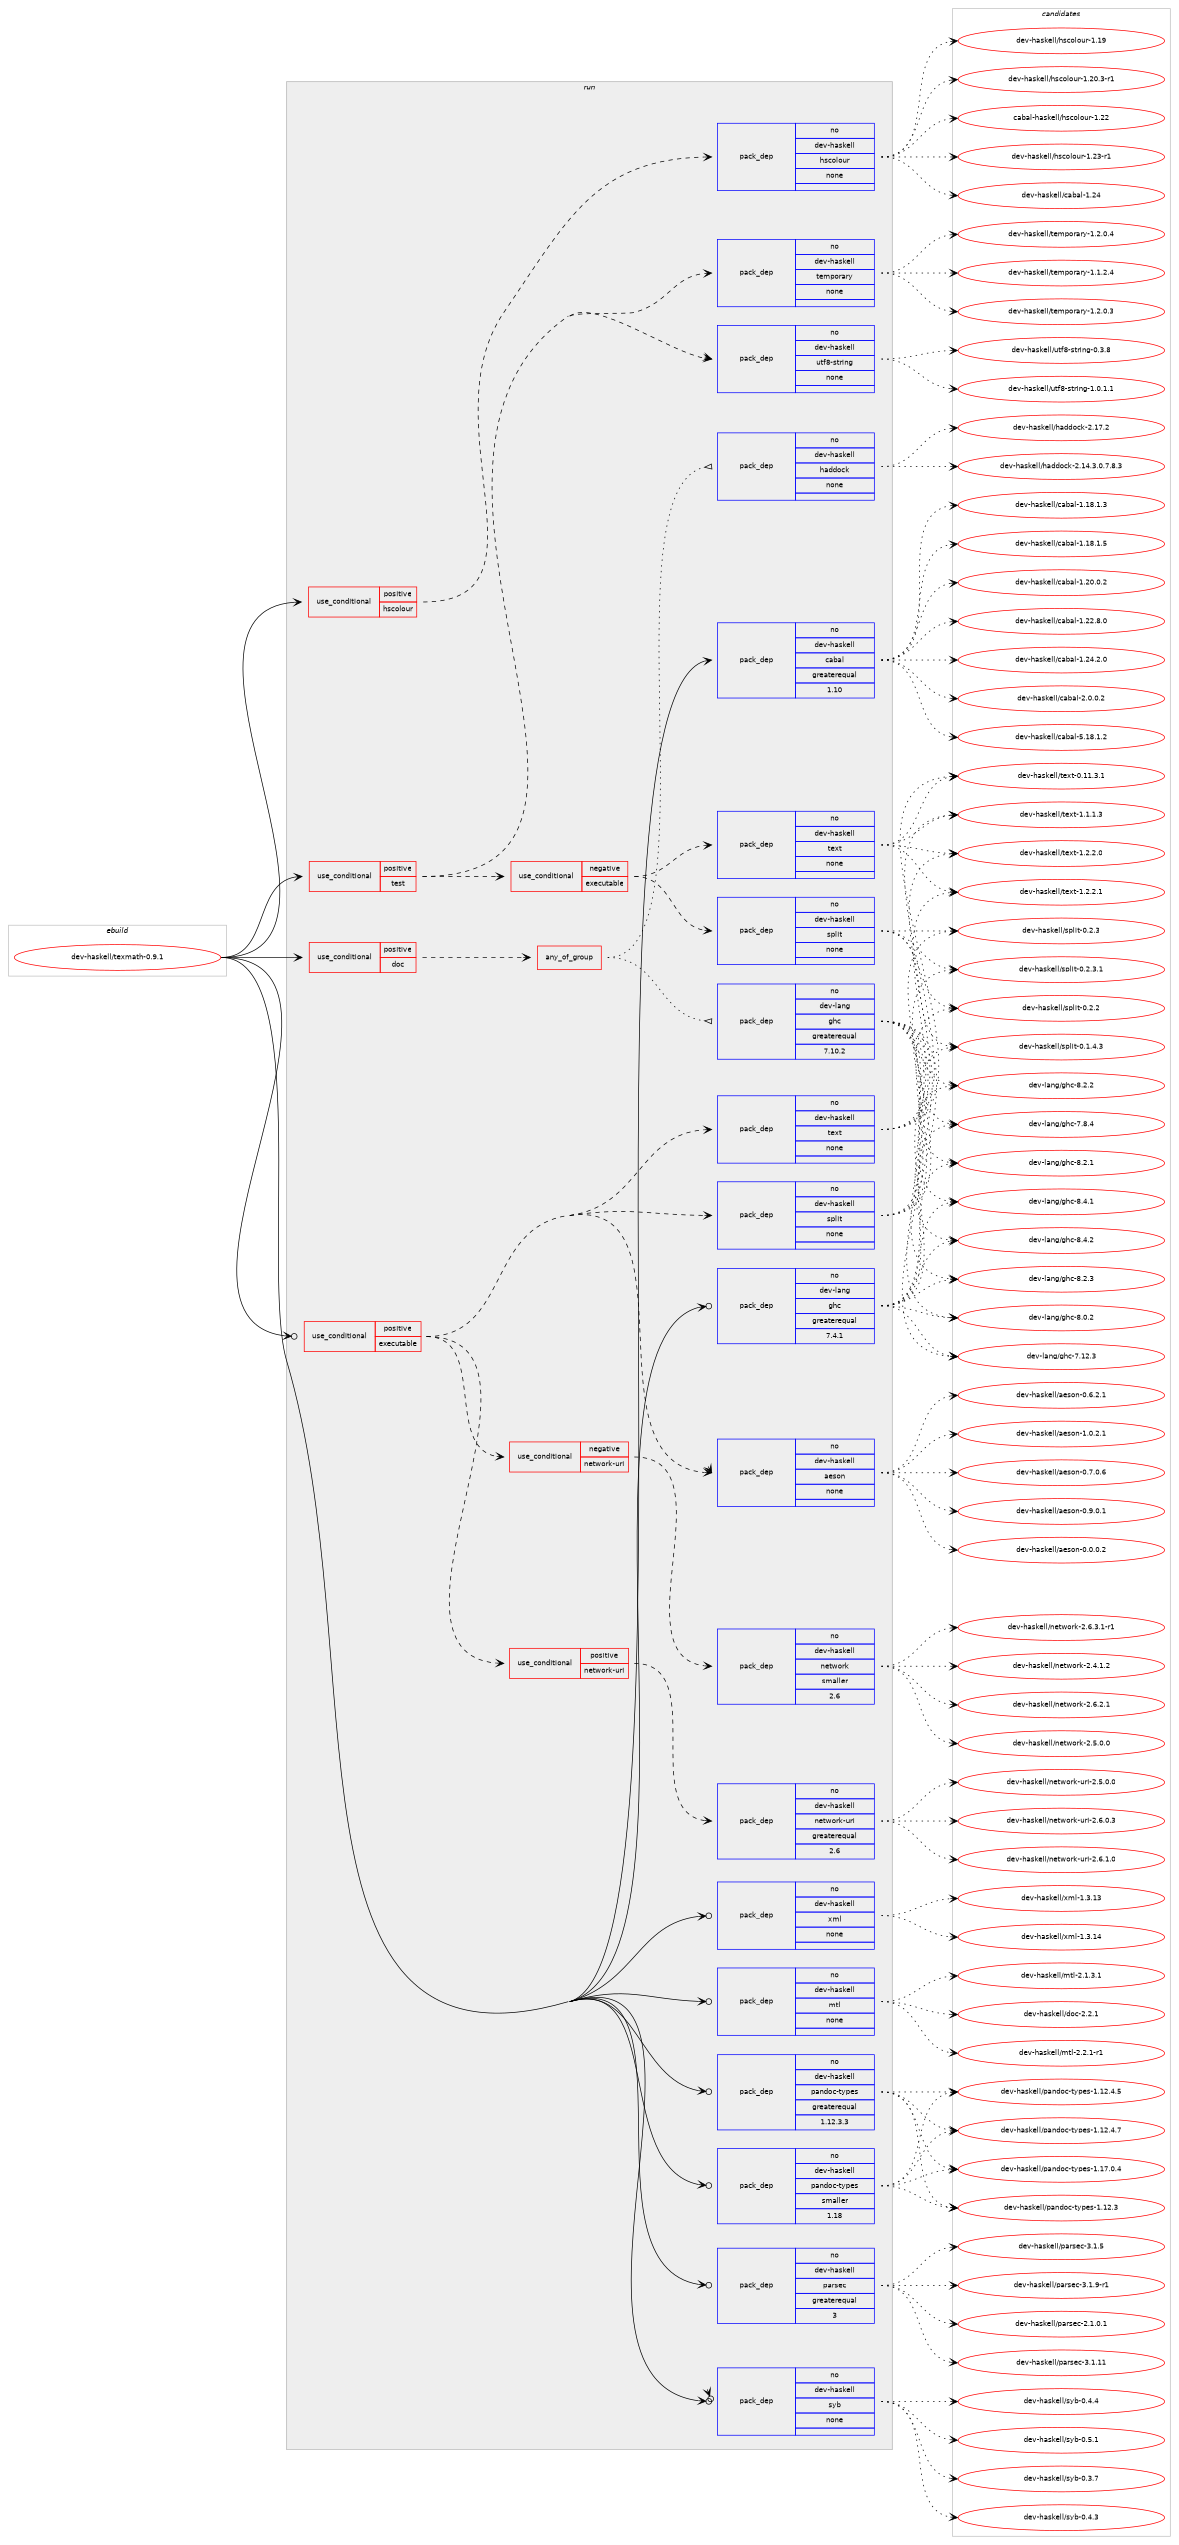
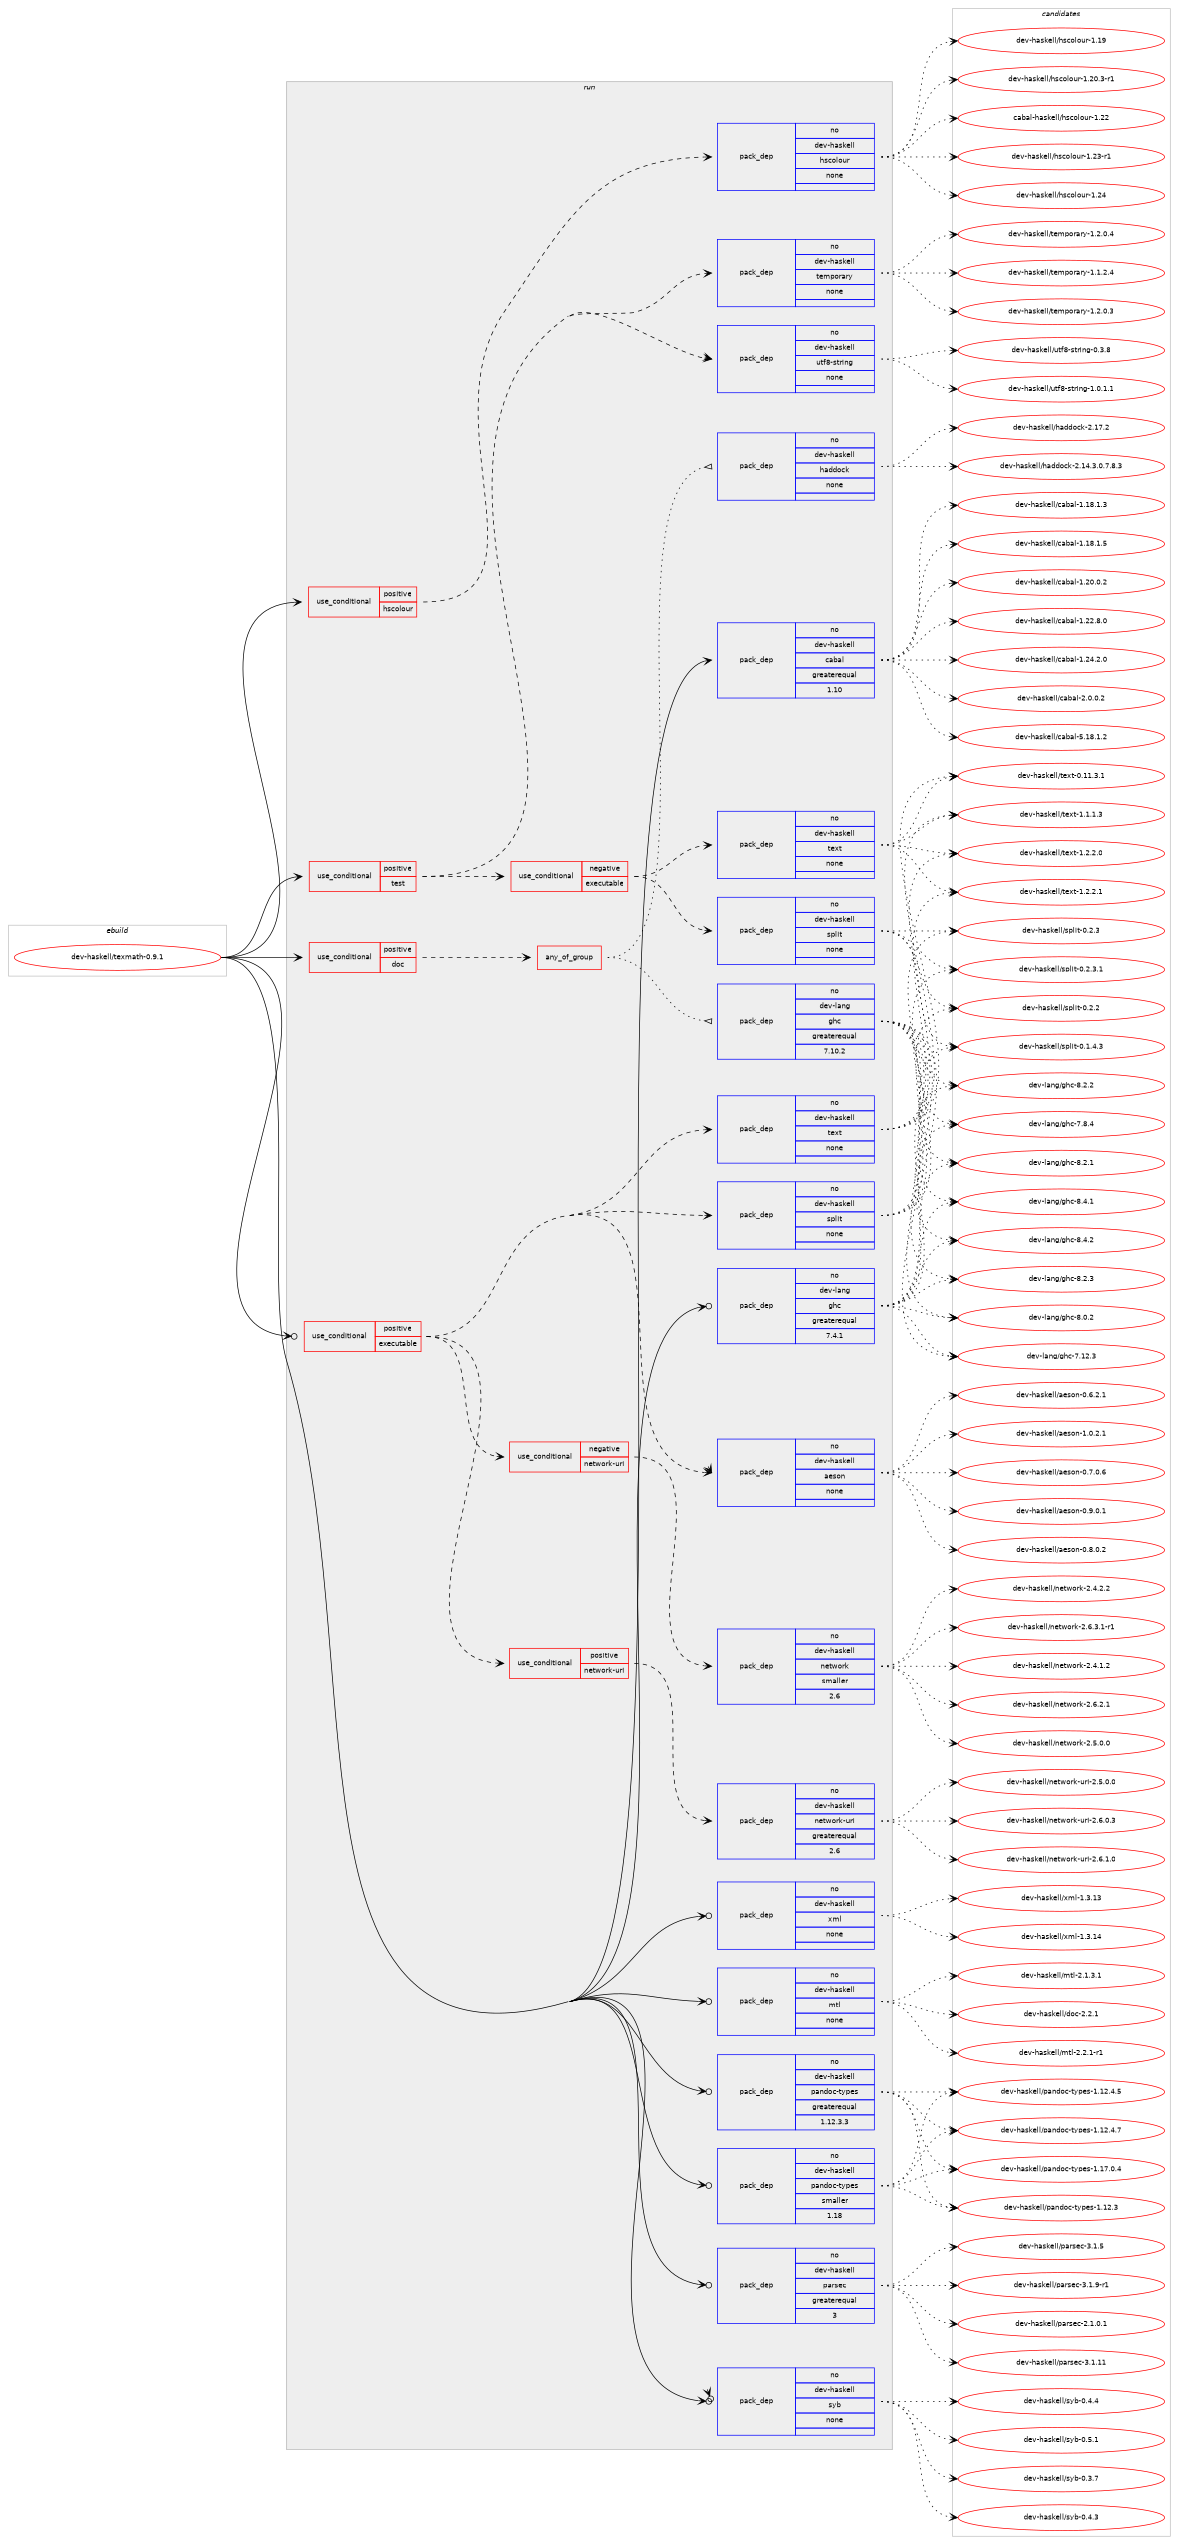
(1061, 196) -> (1061, 196)
(1061, 1550) -> (1061, 1550)
none -> (1061, 1589)
